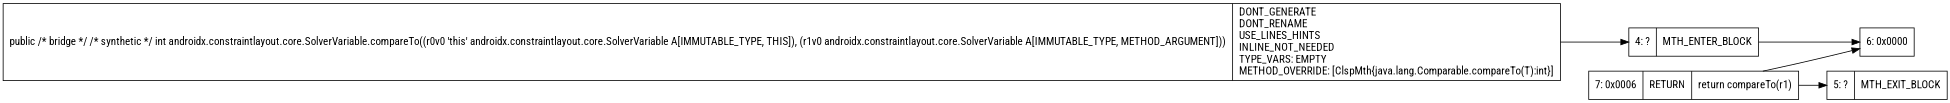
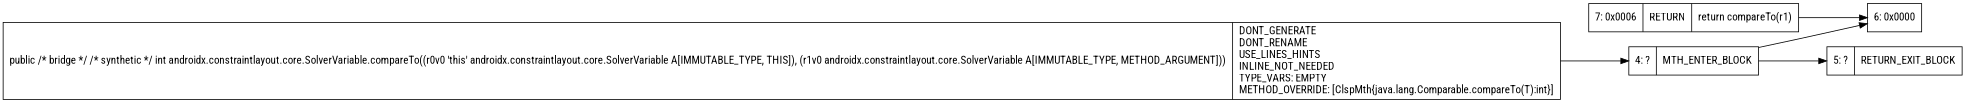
(1809, 85) -> (1789, 61)
(1901, 85) -> (1908, 61)
